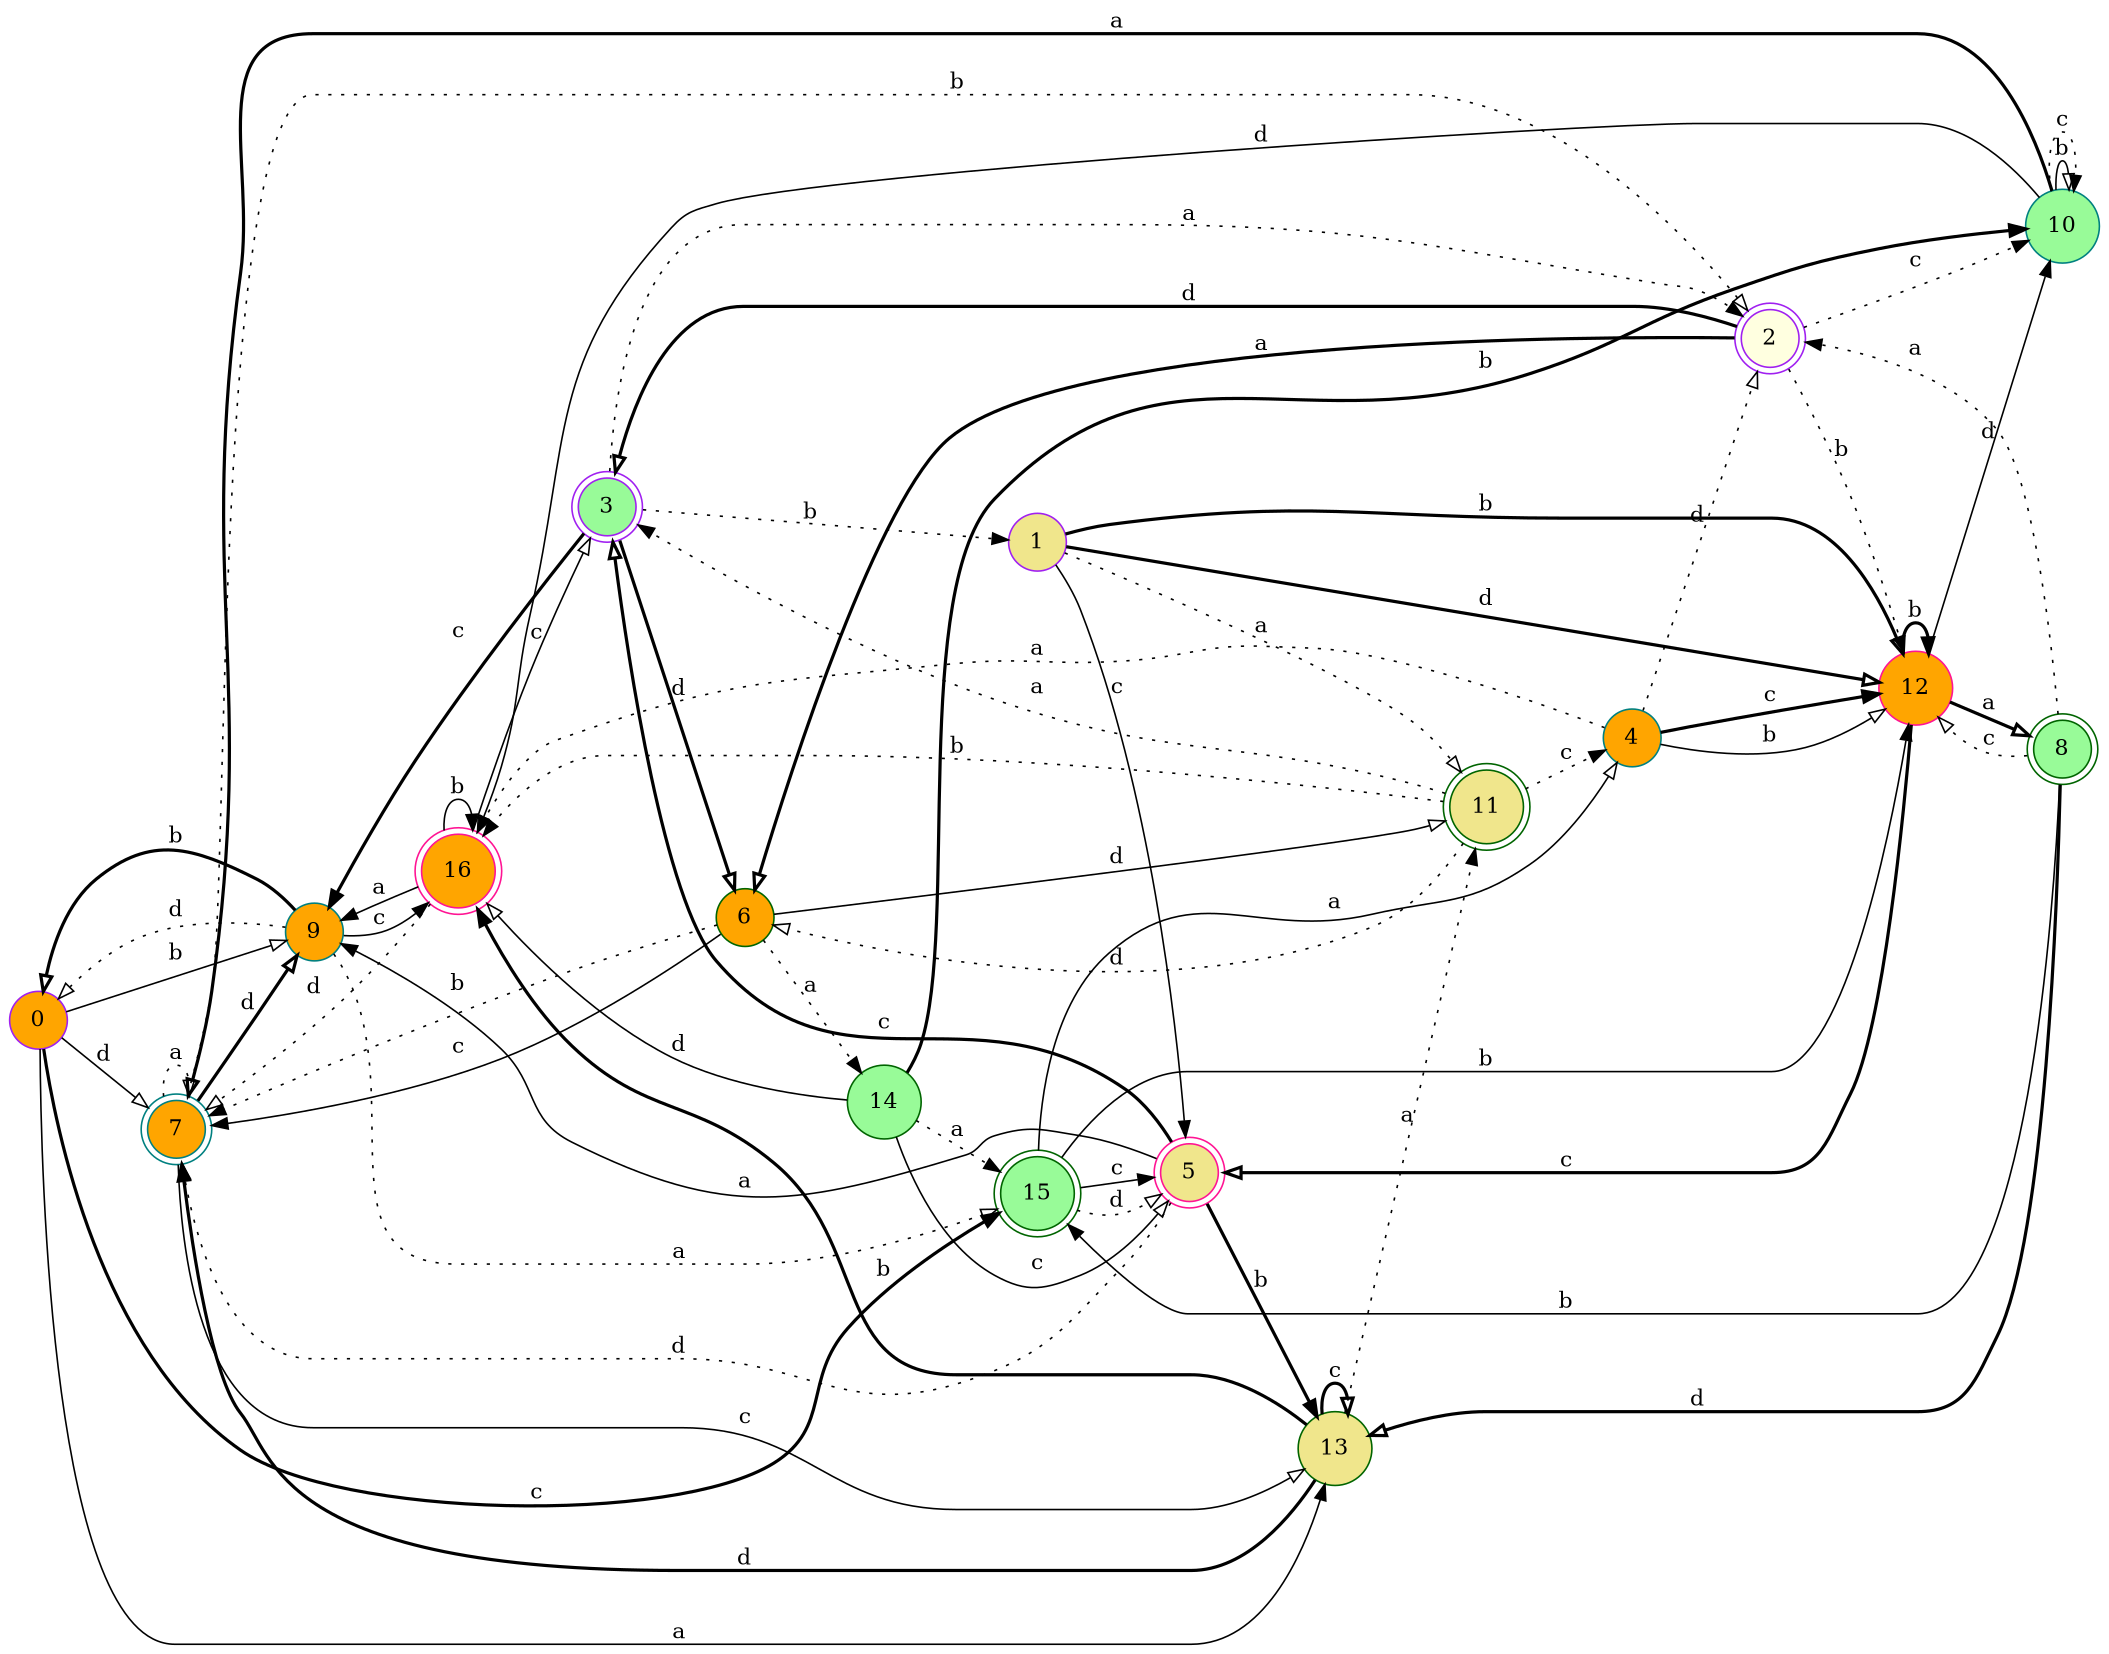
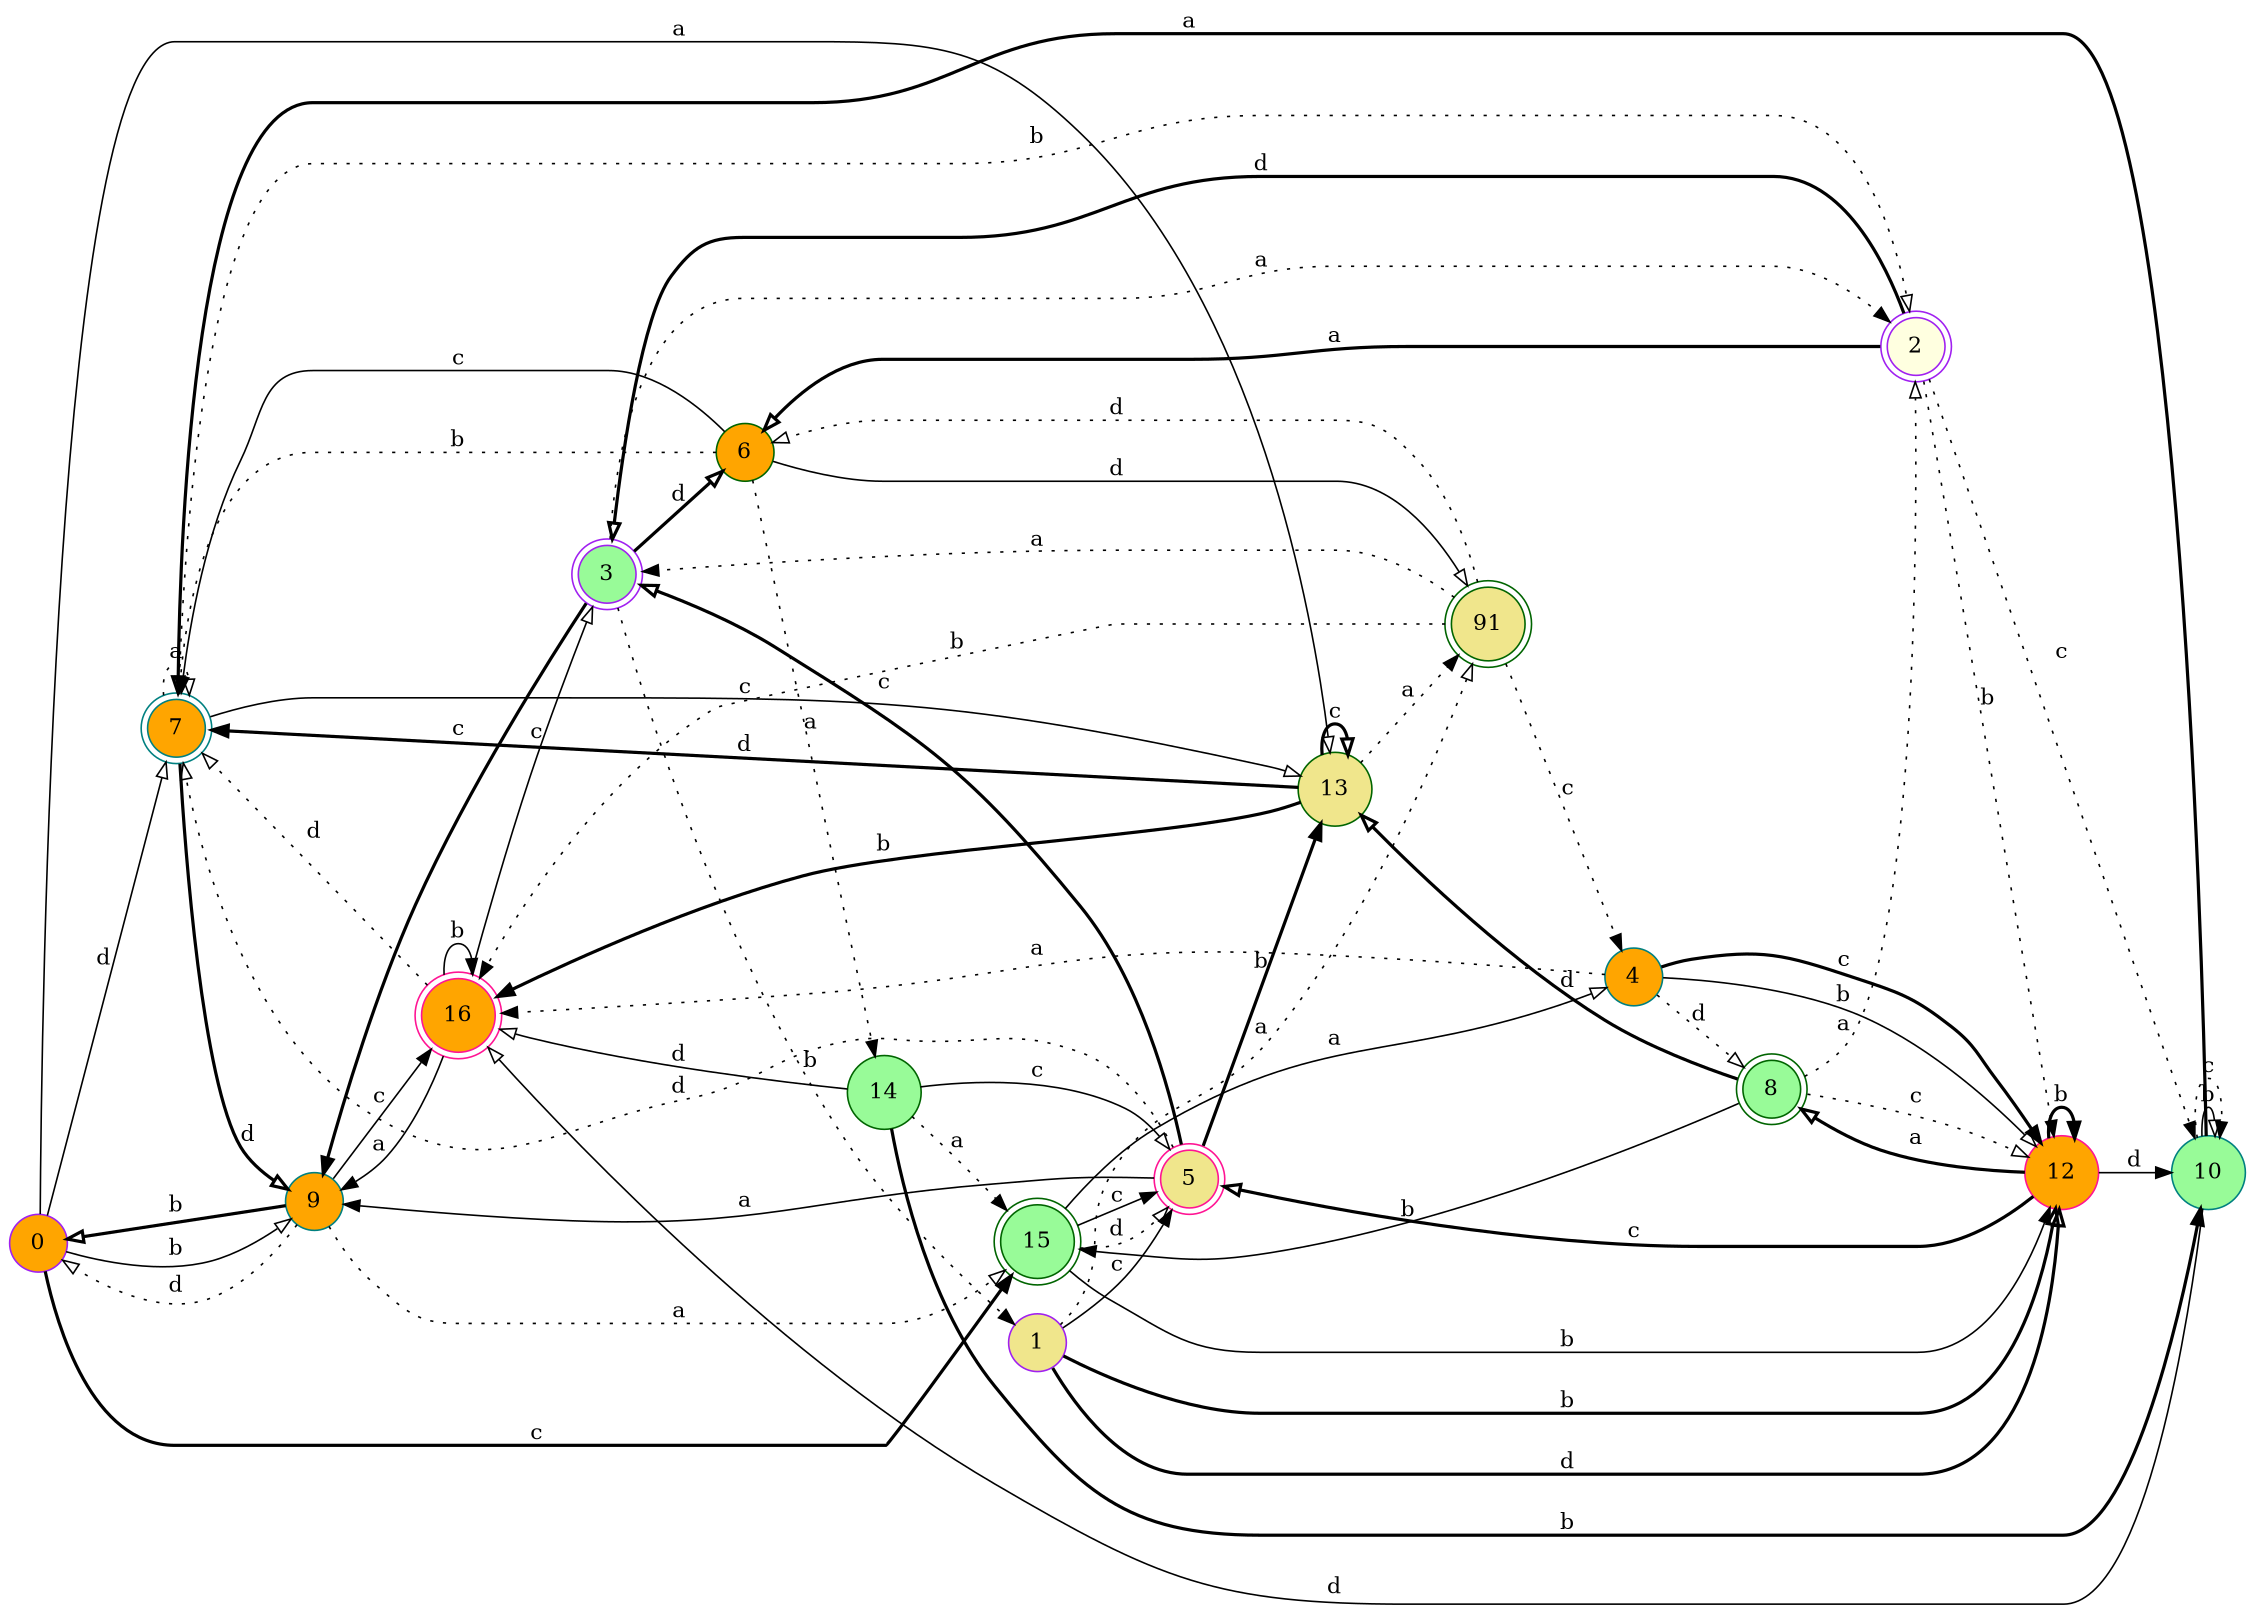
(2017, 472) -> (1906, 752)
(1698, 549) -> (1694, 1026)
(1487, 807) -> (1488, 624)
(469, 1644) -> (374, 42)
